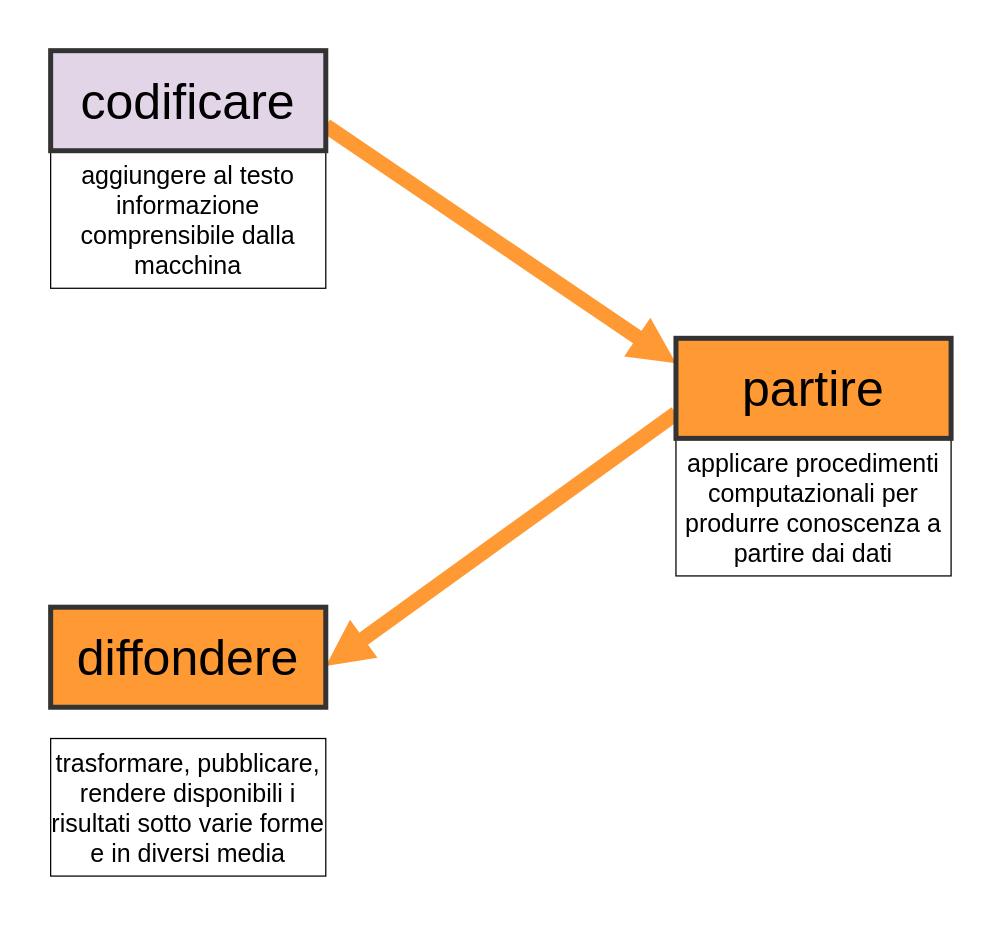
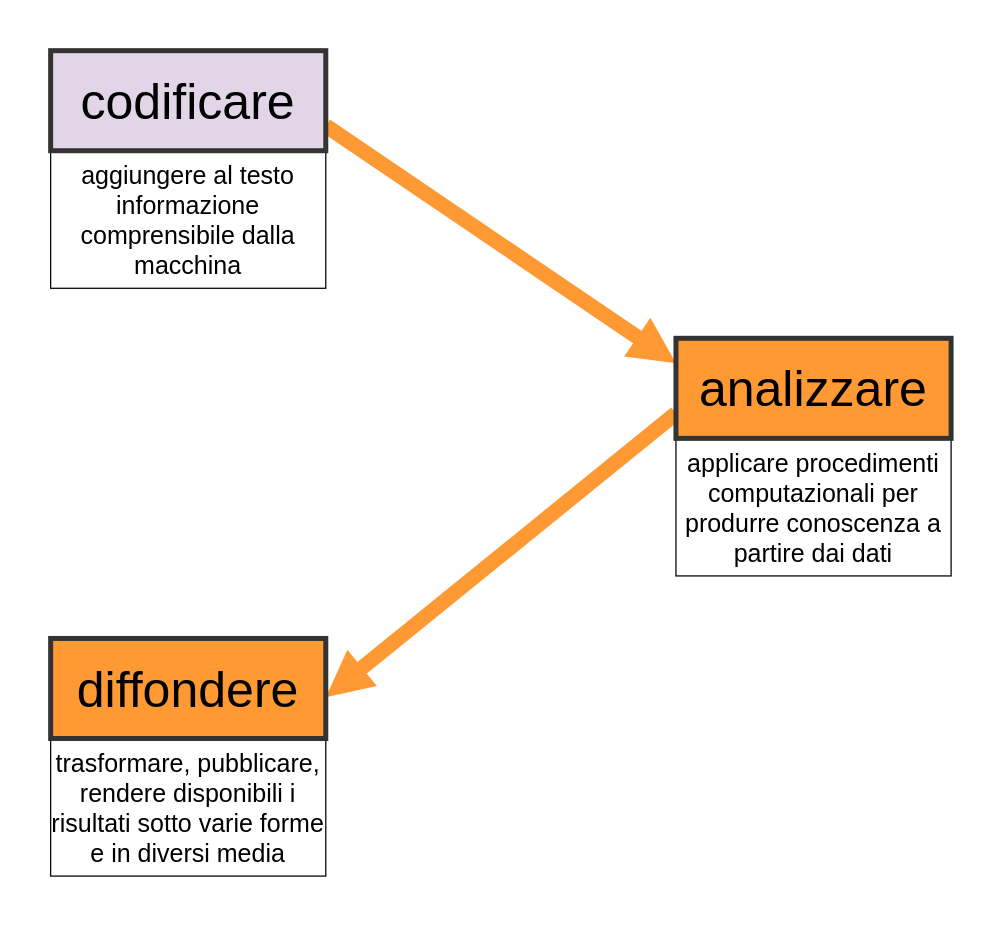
(813, 388) -> (813, 388)
(188, 657) -> (188, 688)
